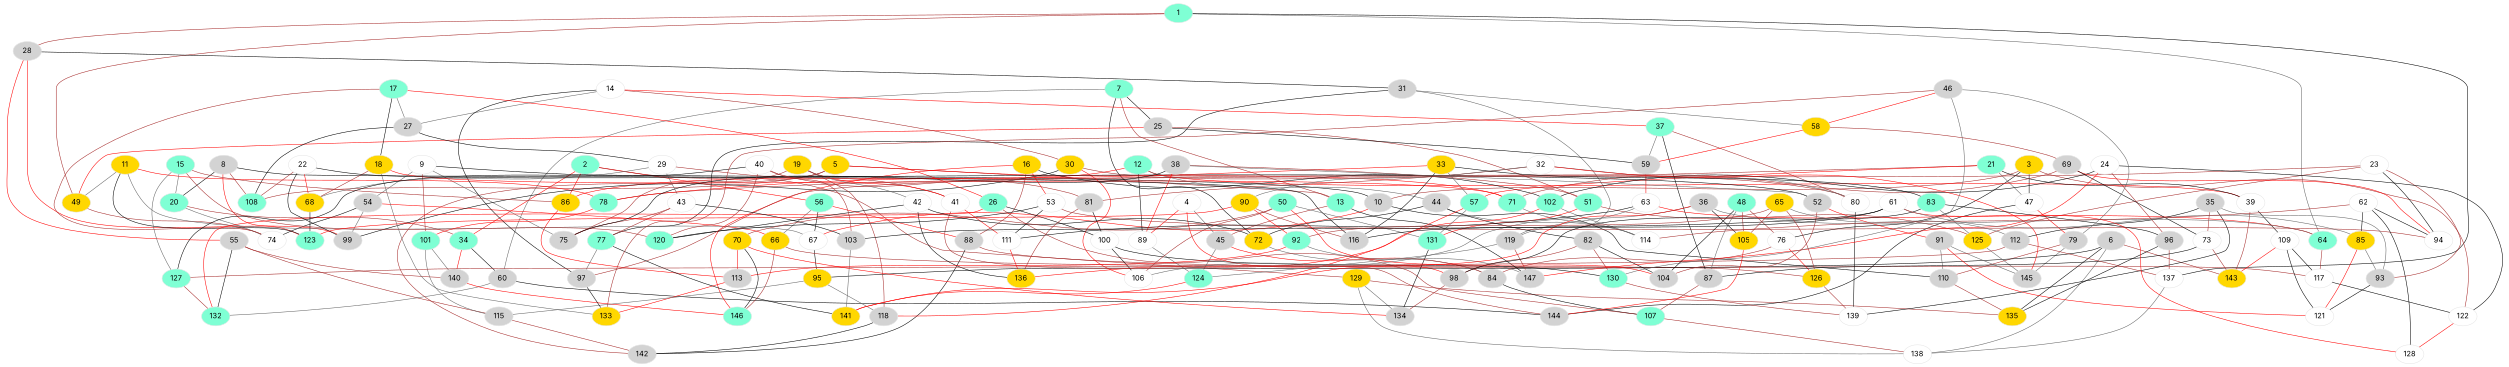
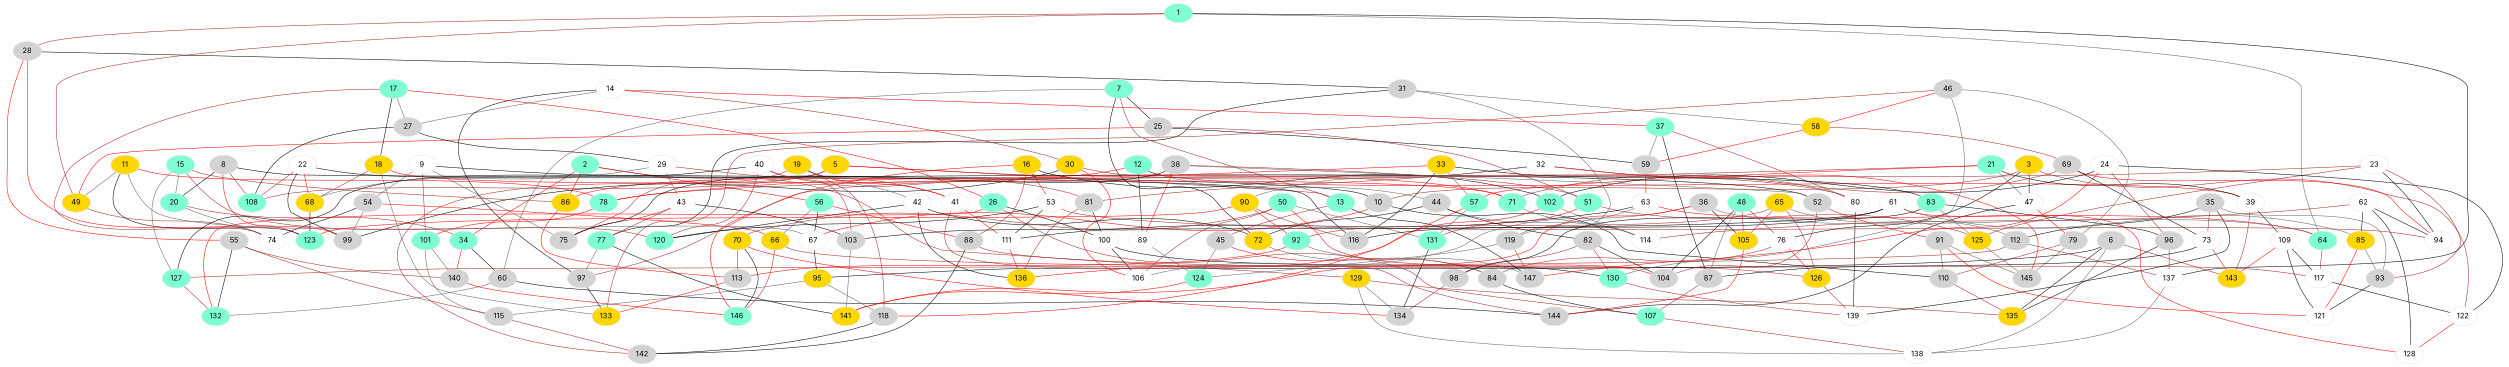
(1187, 203) -> none
